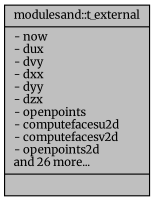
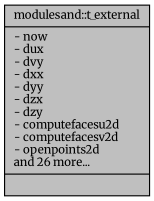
(50, 112) -> (29, 112)
